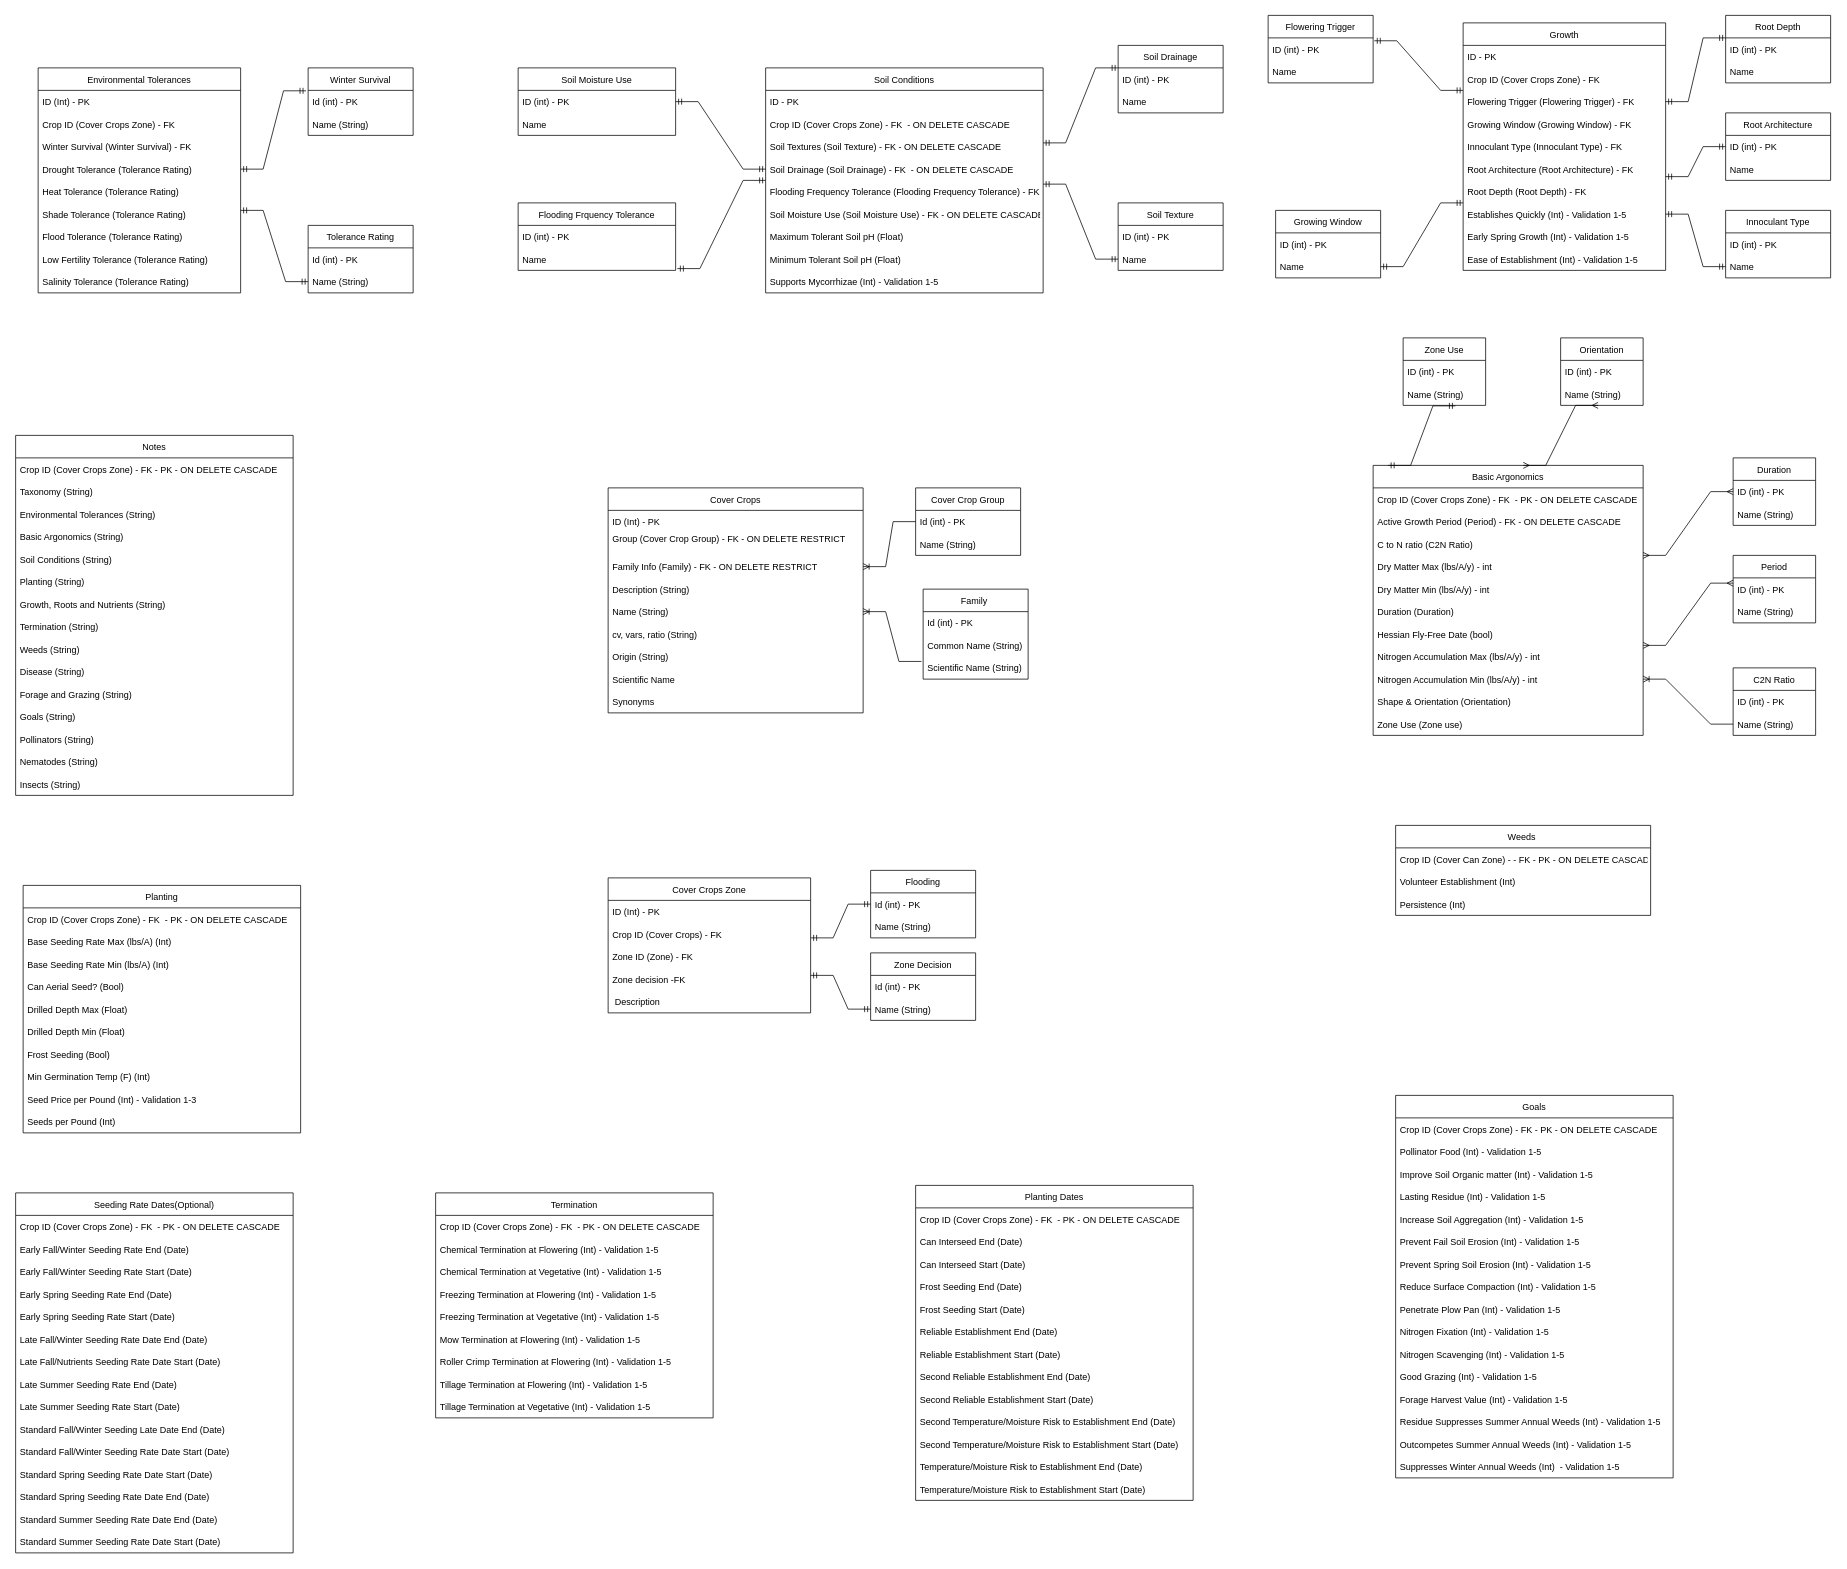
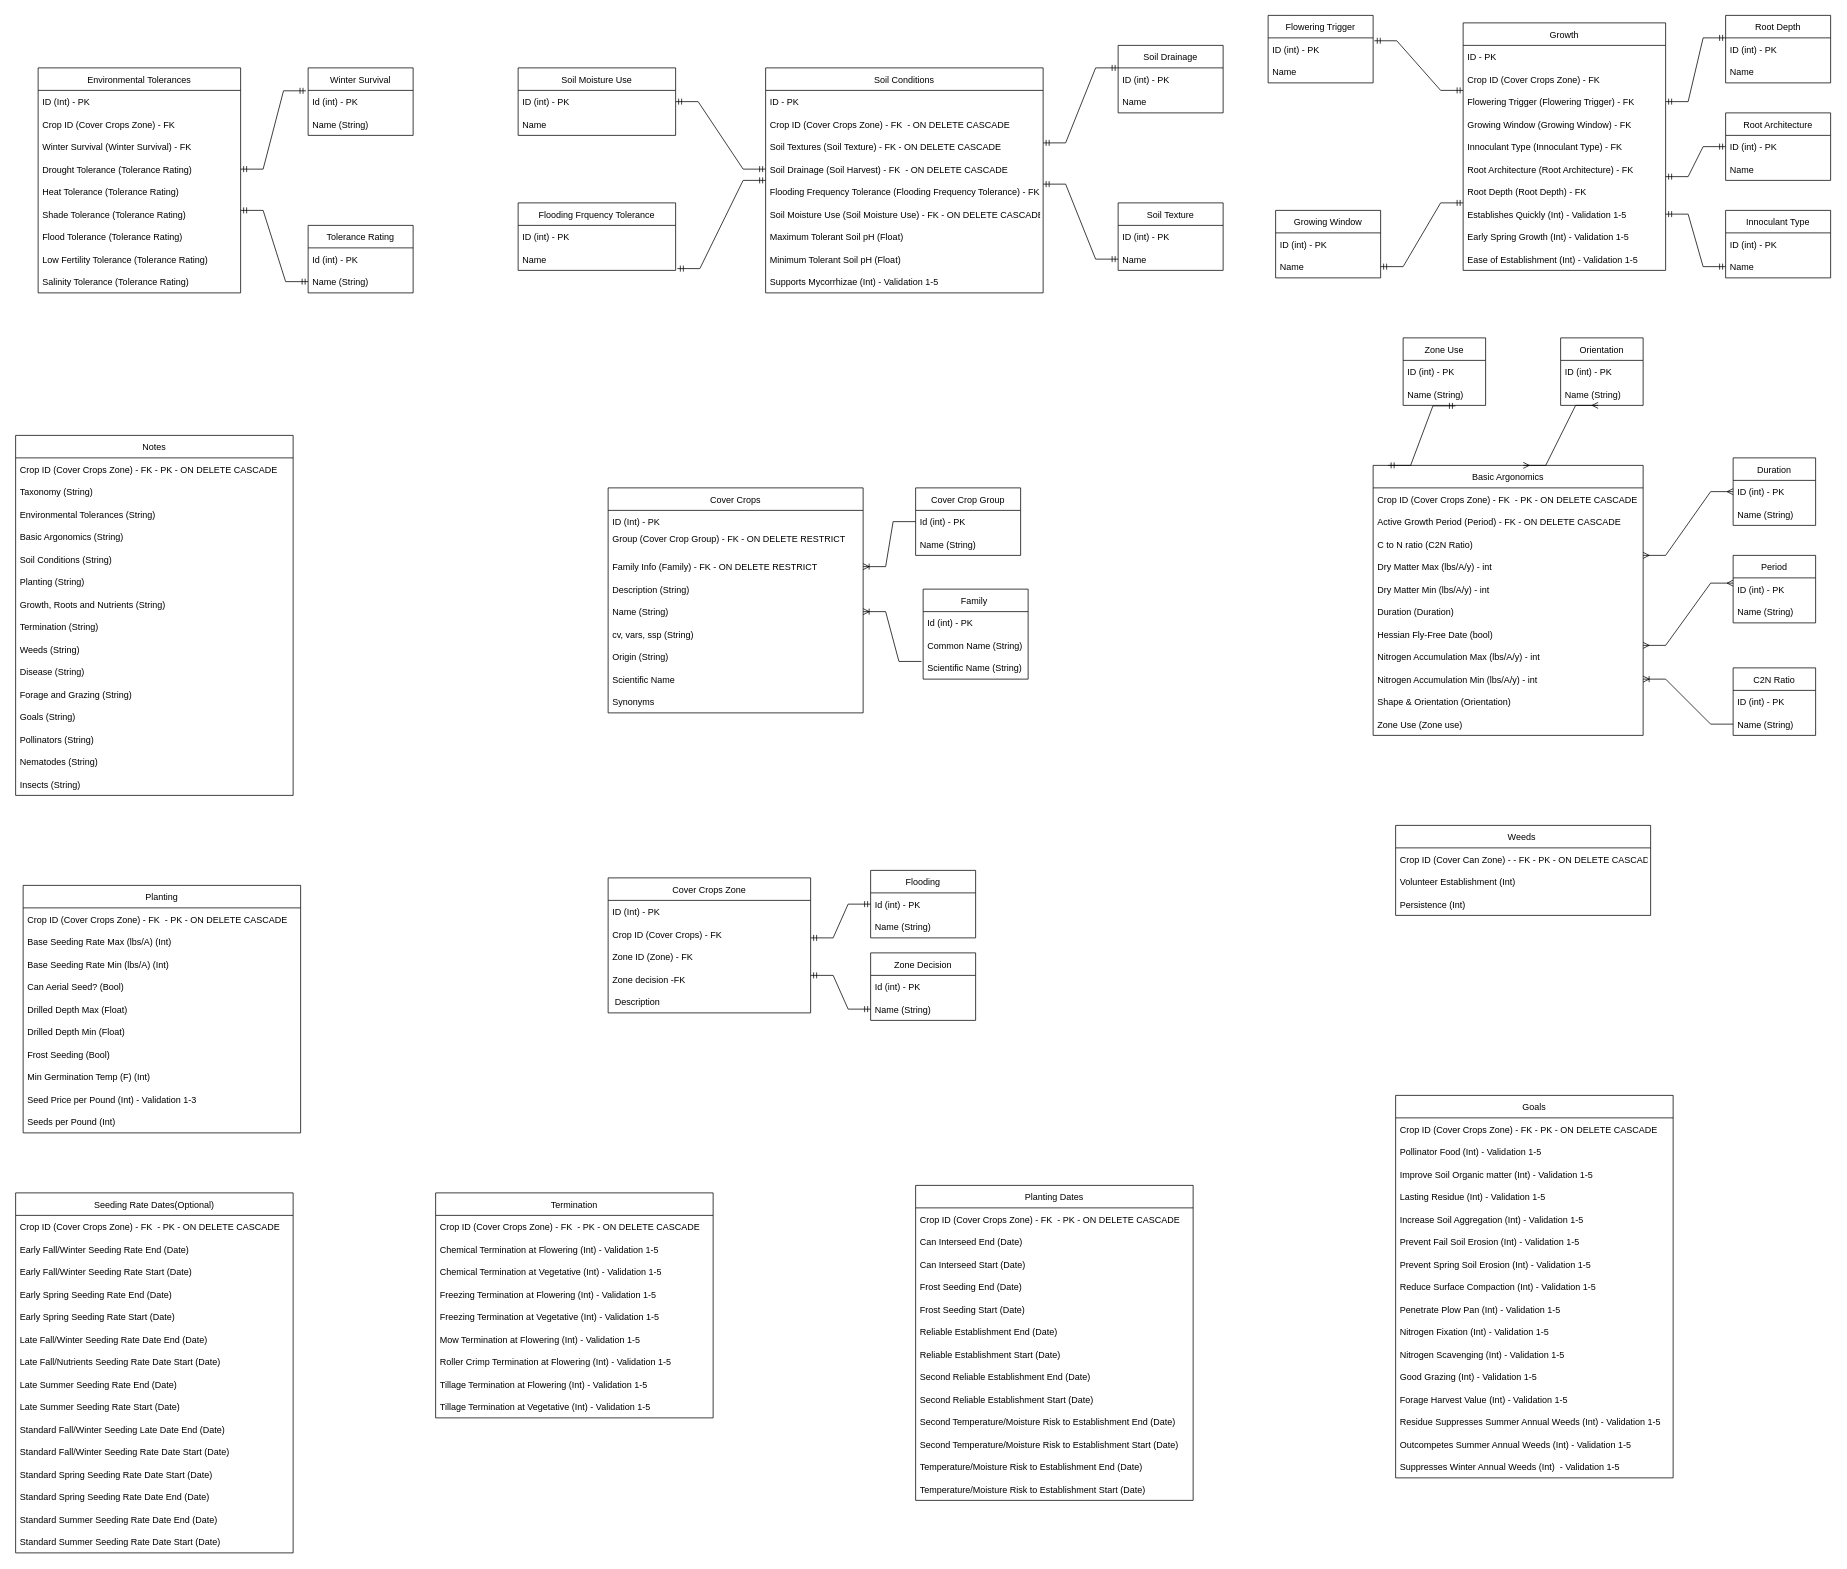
(891, 170) -> (889, 170)
(664, 635) -> (660, 635)
